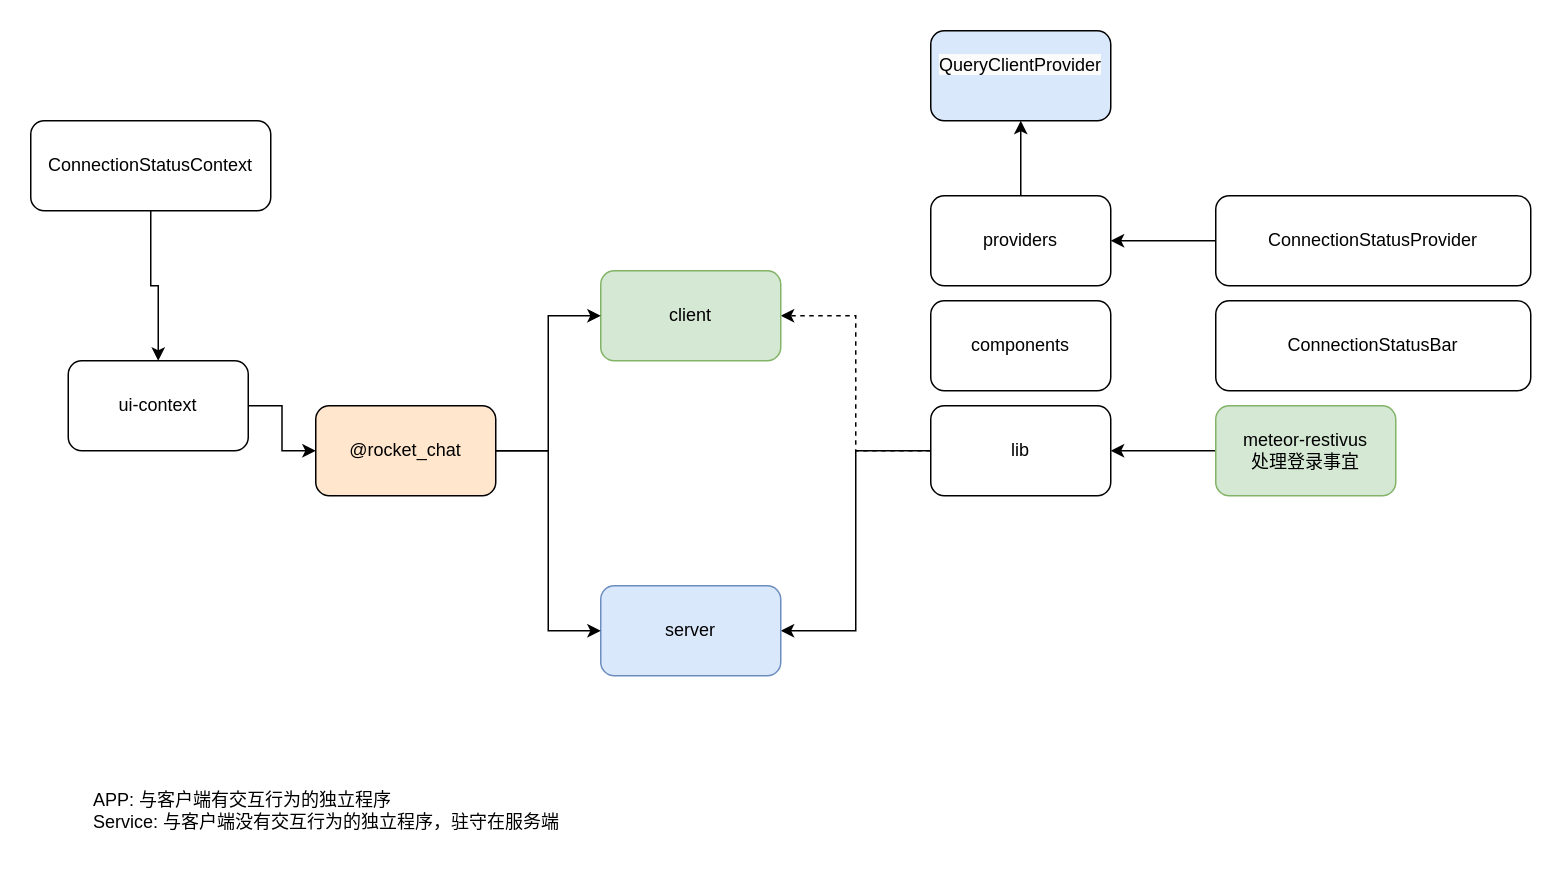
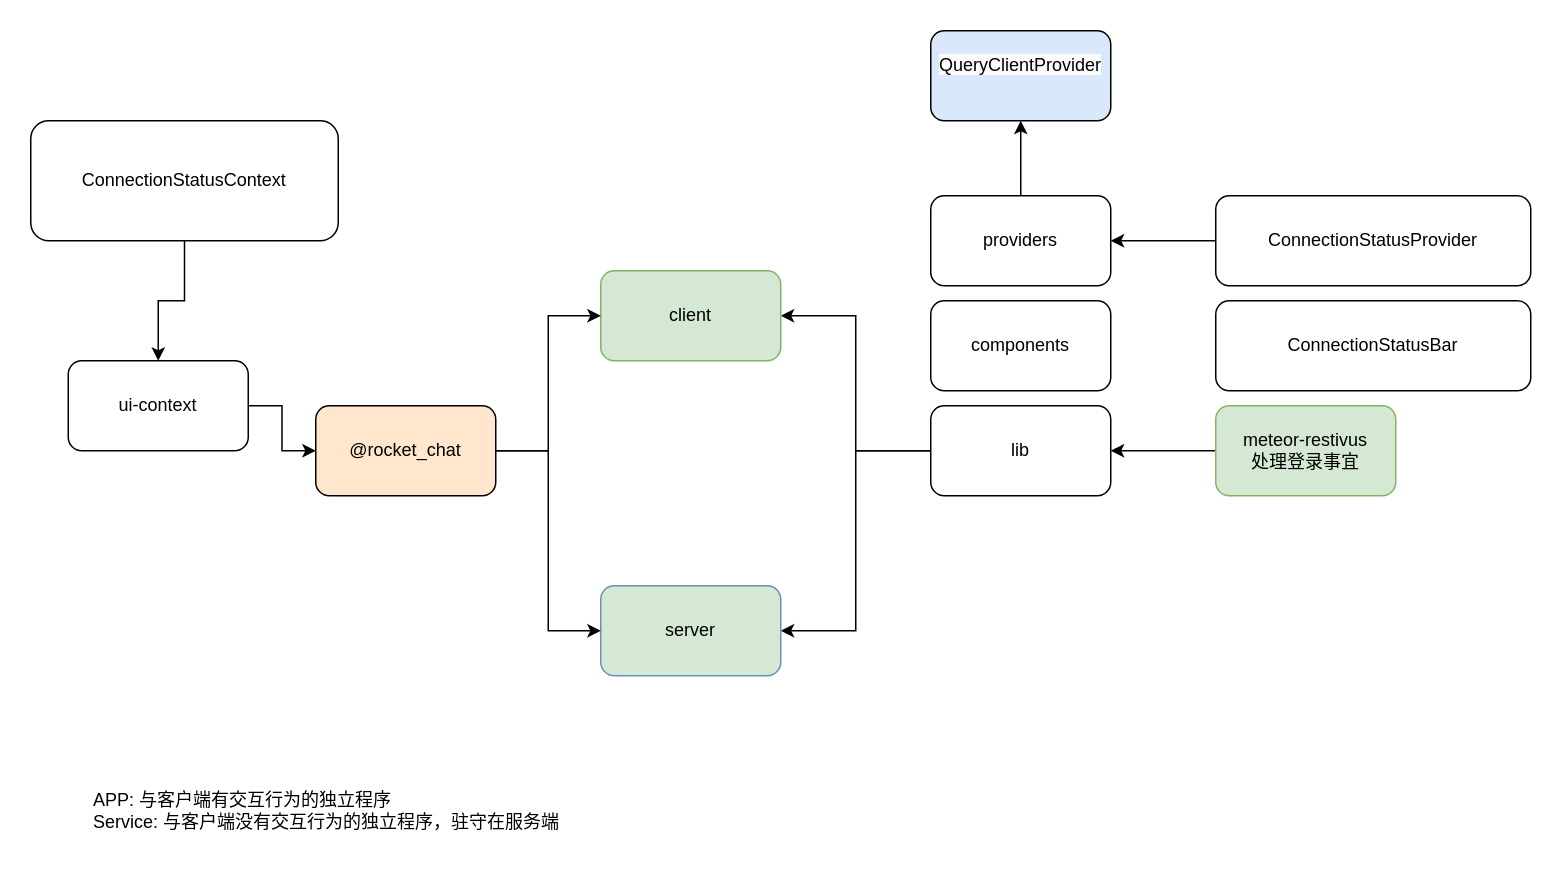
(151, 166) -> (185, 181)
(856, 351) -> (856, 351)
(691, 631) -> (691, 631)
